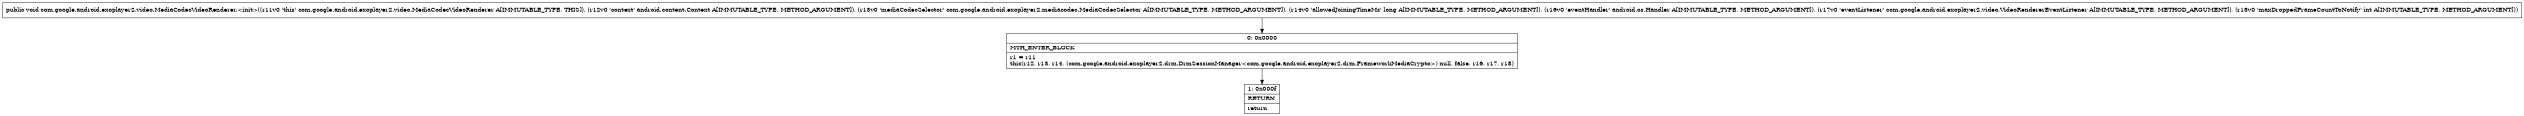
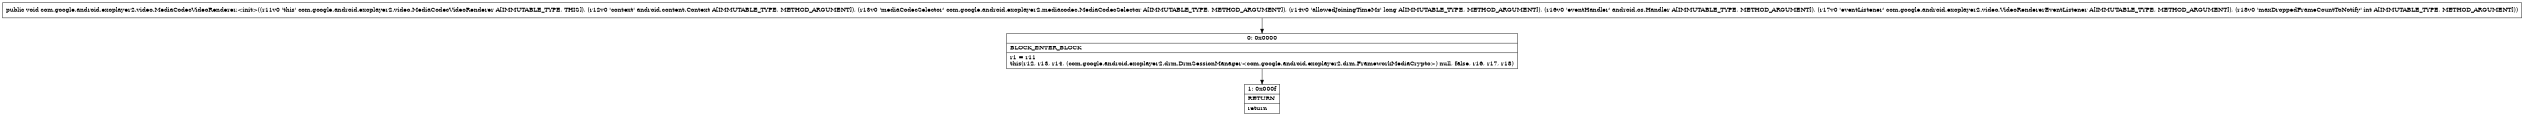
(1042, 48) -> (1046, 48)
